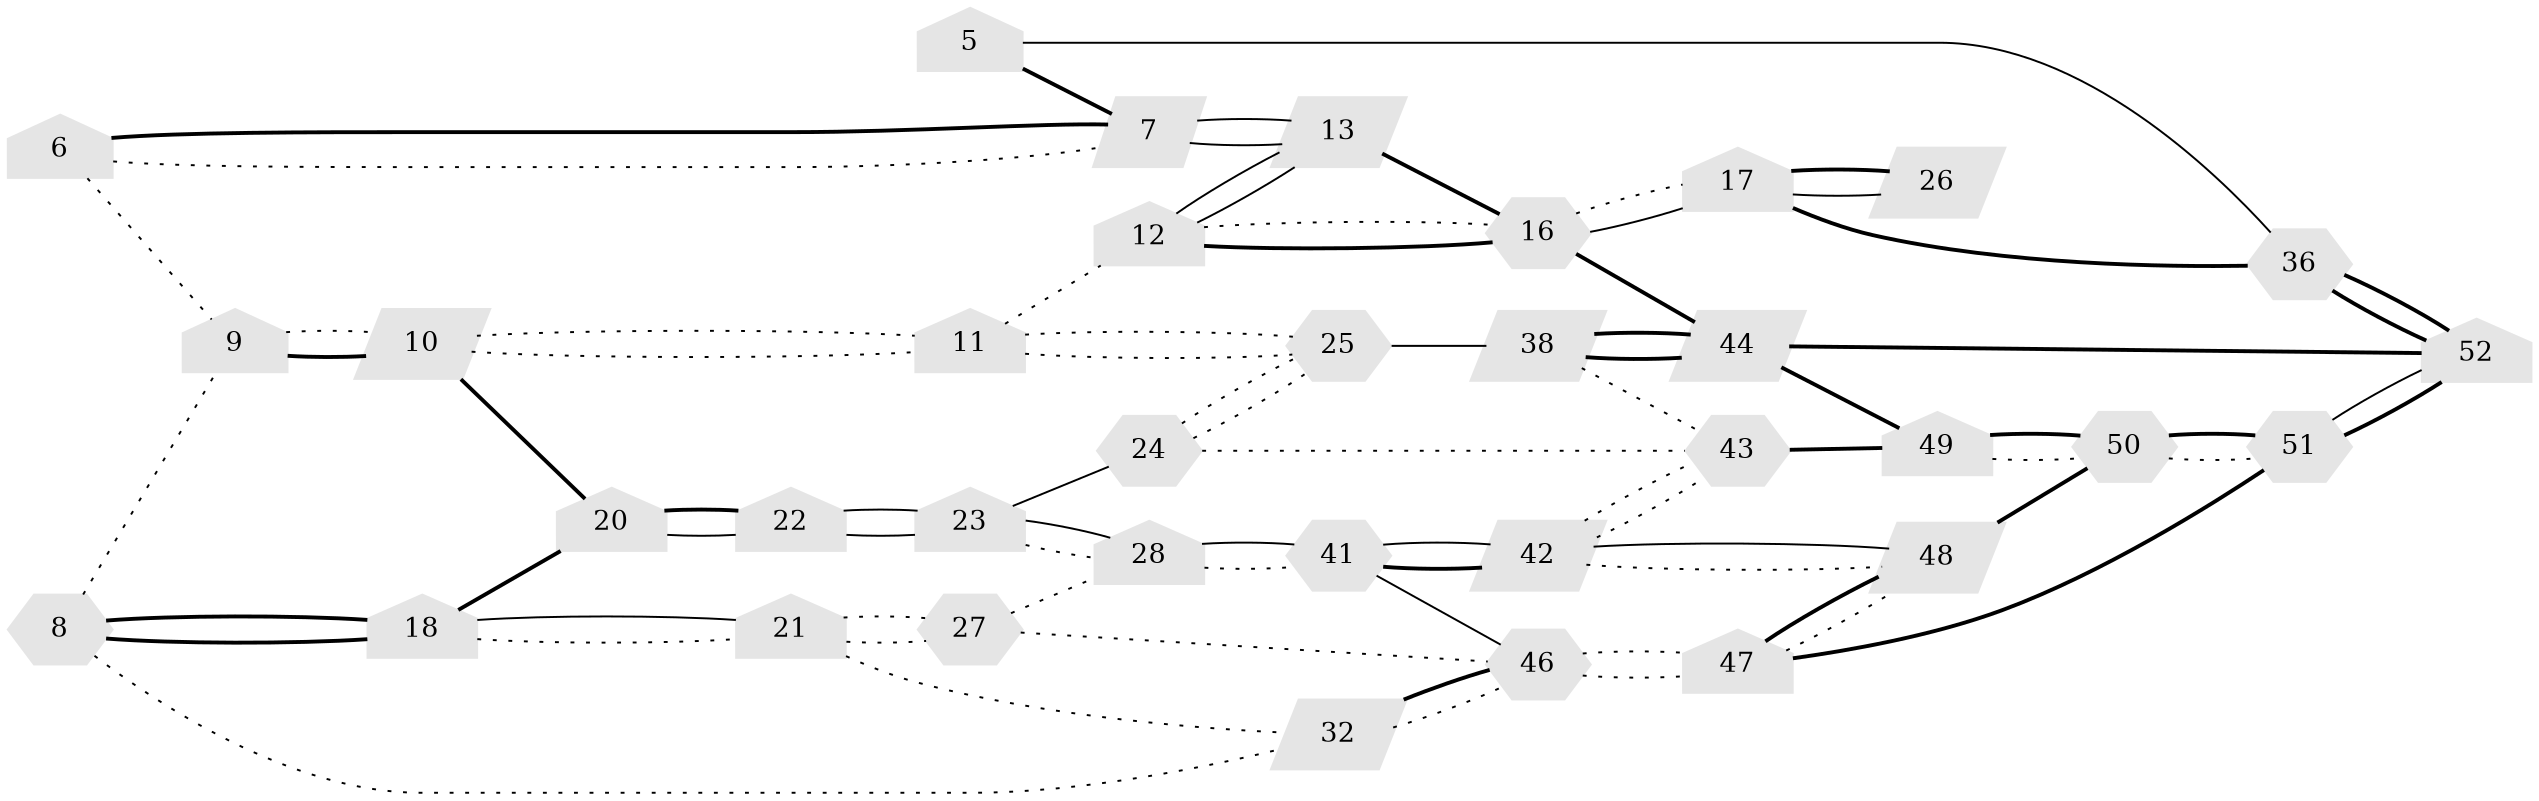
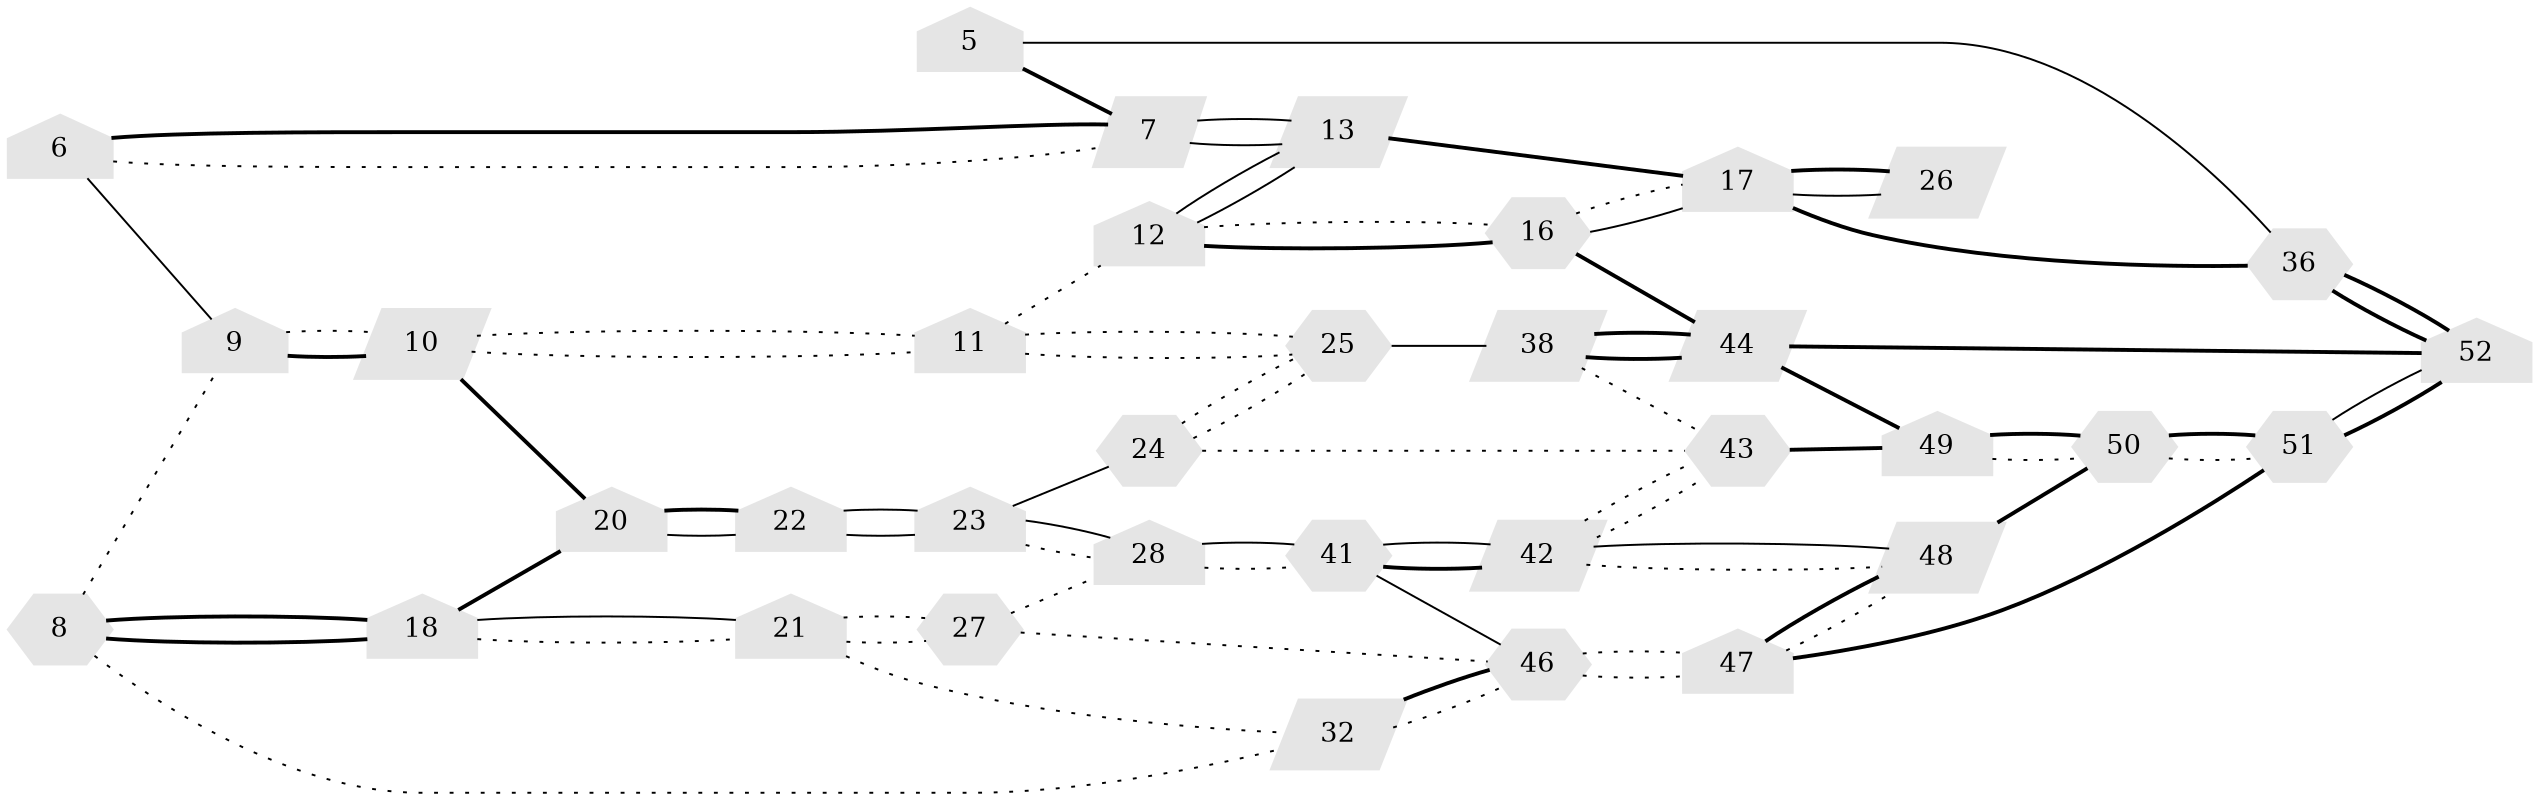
(1441, 184) -> (1536, 157)
(150, 249) -> (150, 249)
